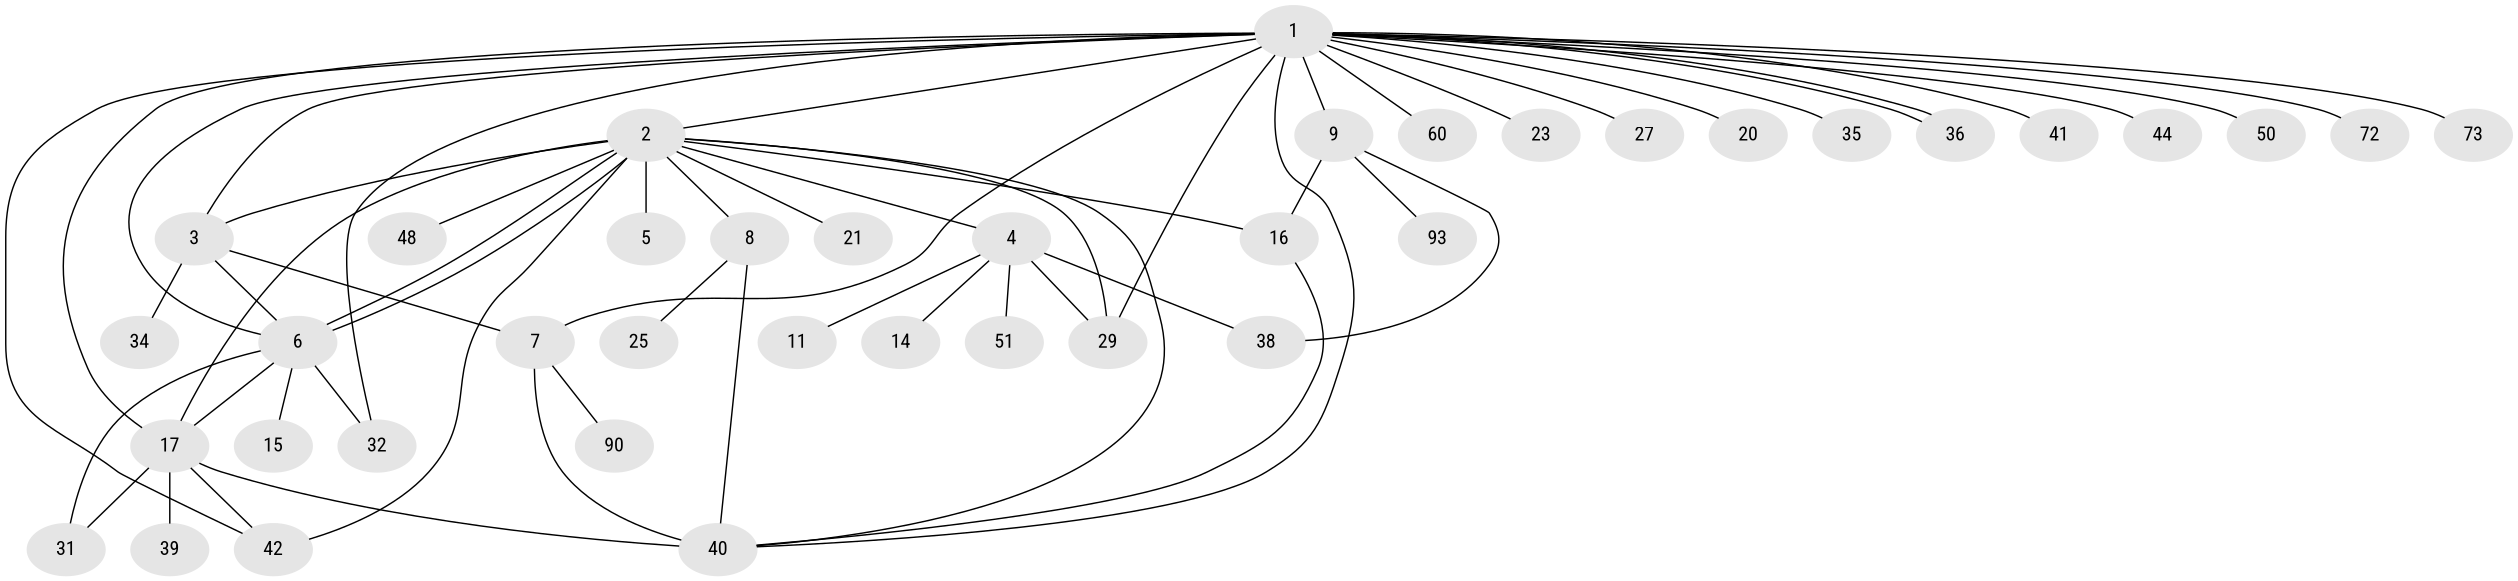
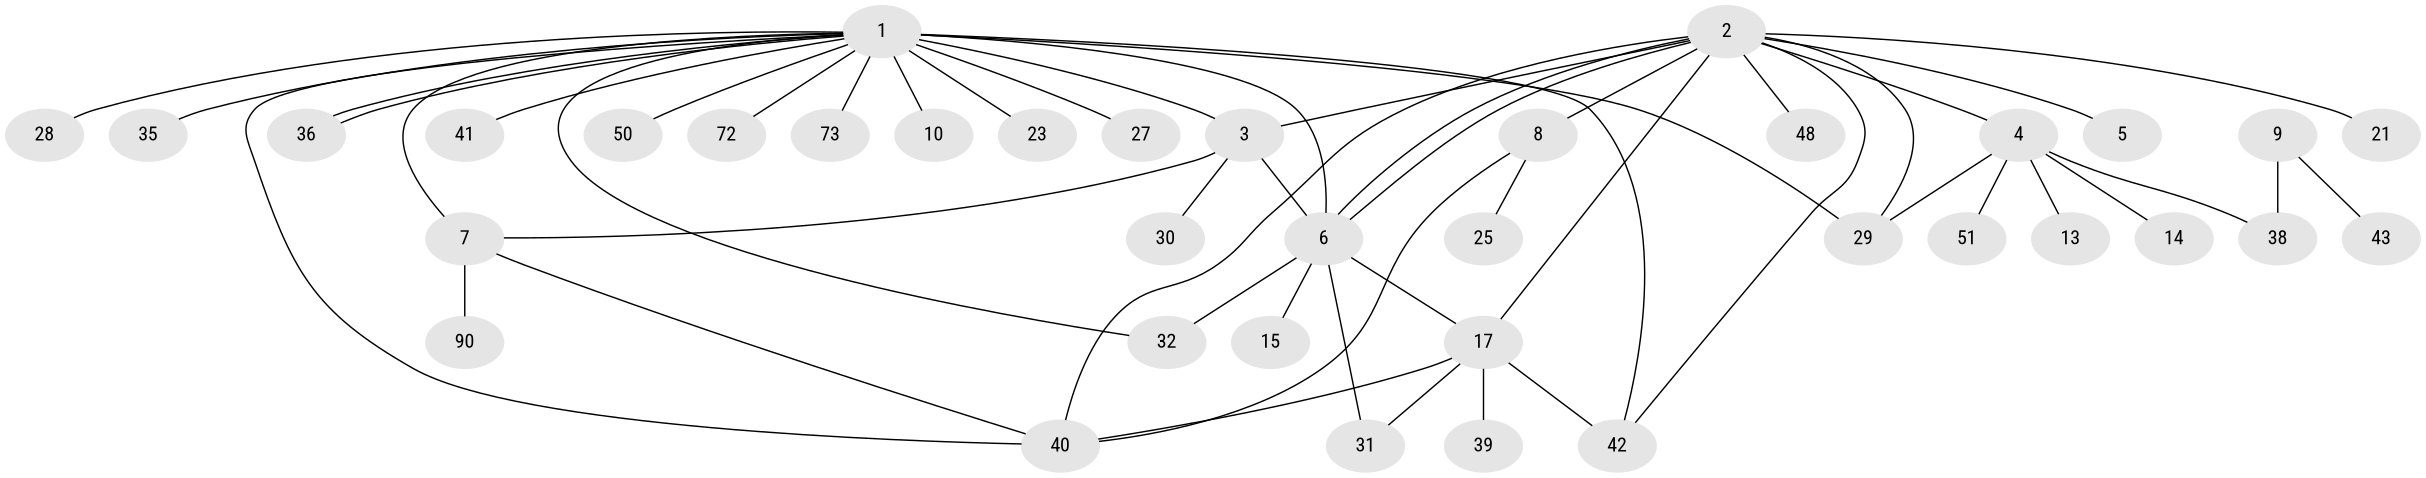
(970, 83) -> none
(1314, 84) -> none
(185, 99) -> none
(1437, 135) -> (934, 135)
(1748, 135) -> (45, 135)
(2163, 135) -> none
(1279, 239) -> none
(1437, 239) -> (2381, 239)
(140, 342) -> (1166, 239)
(797, 342) -> (2071, 239)
